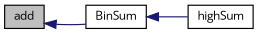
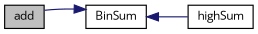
(71, 25) -> (59, 9)
